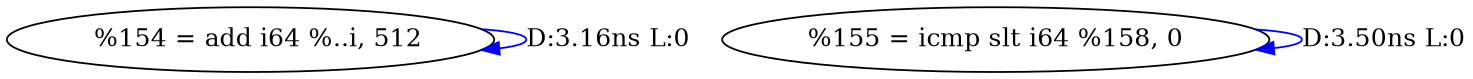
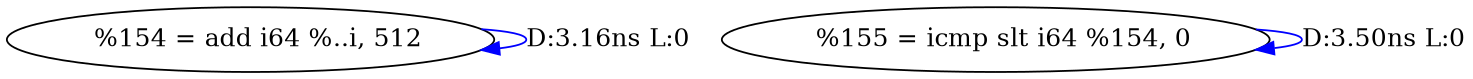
(996, 40) -> (996, 40)
